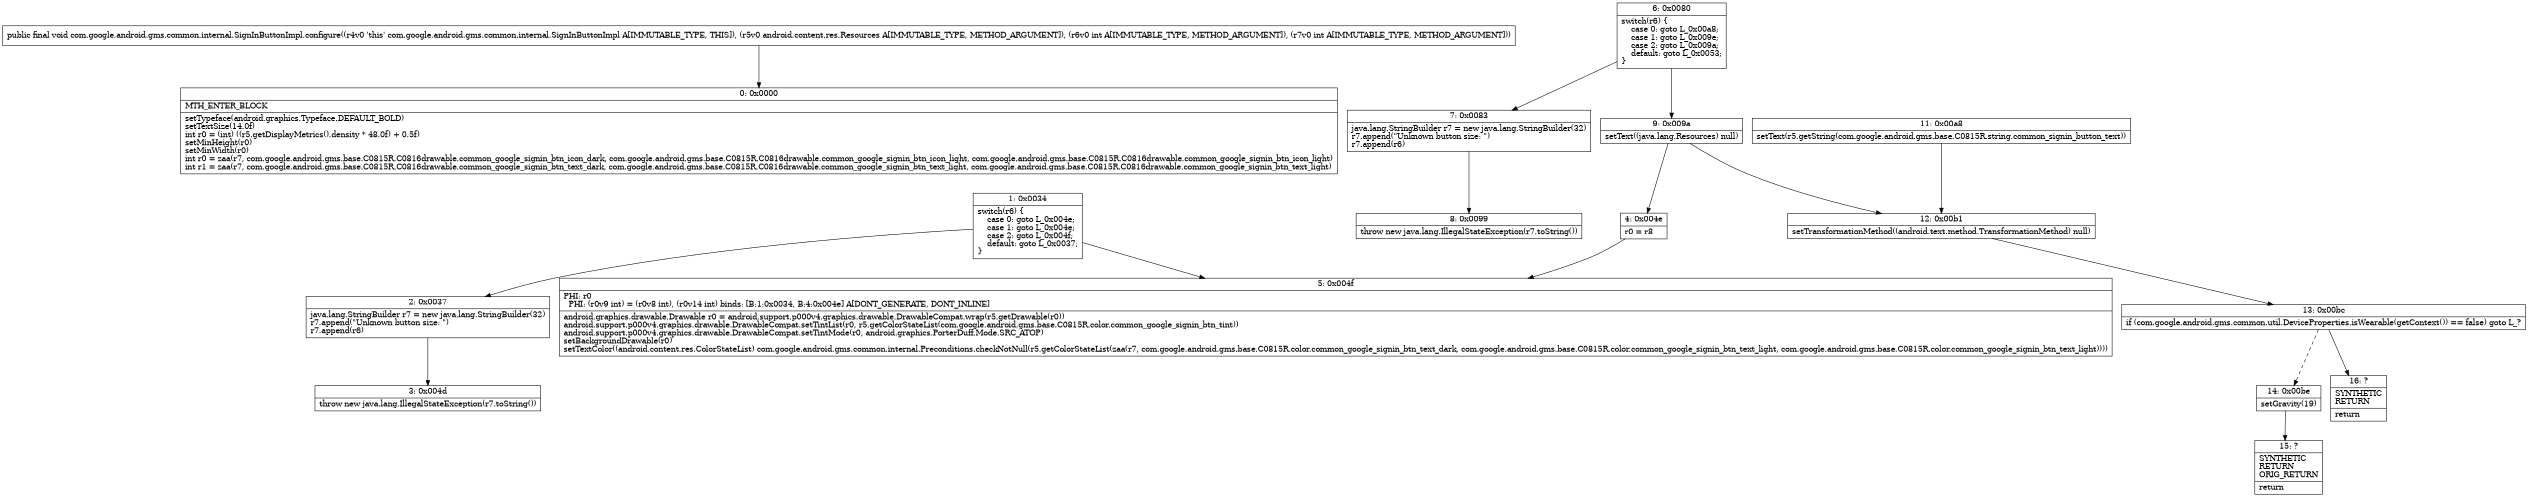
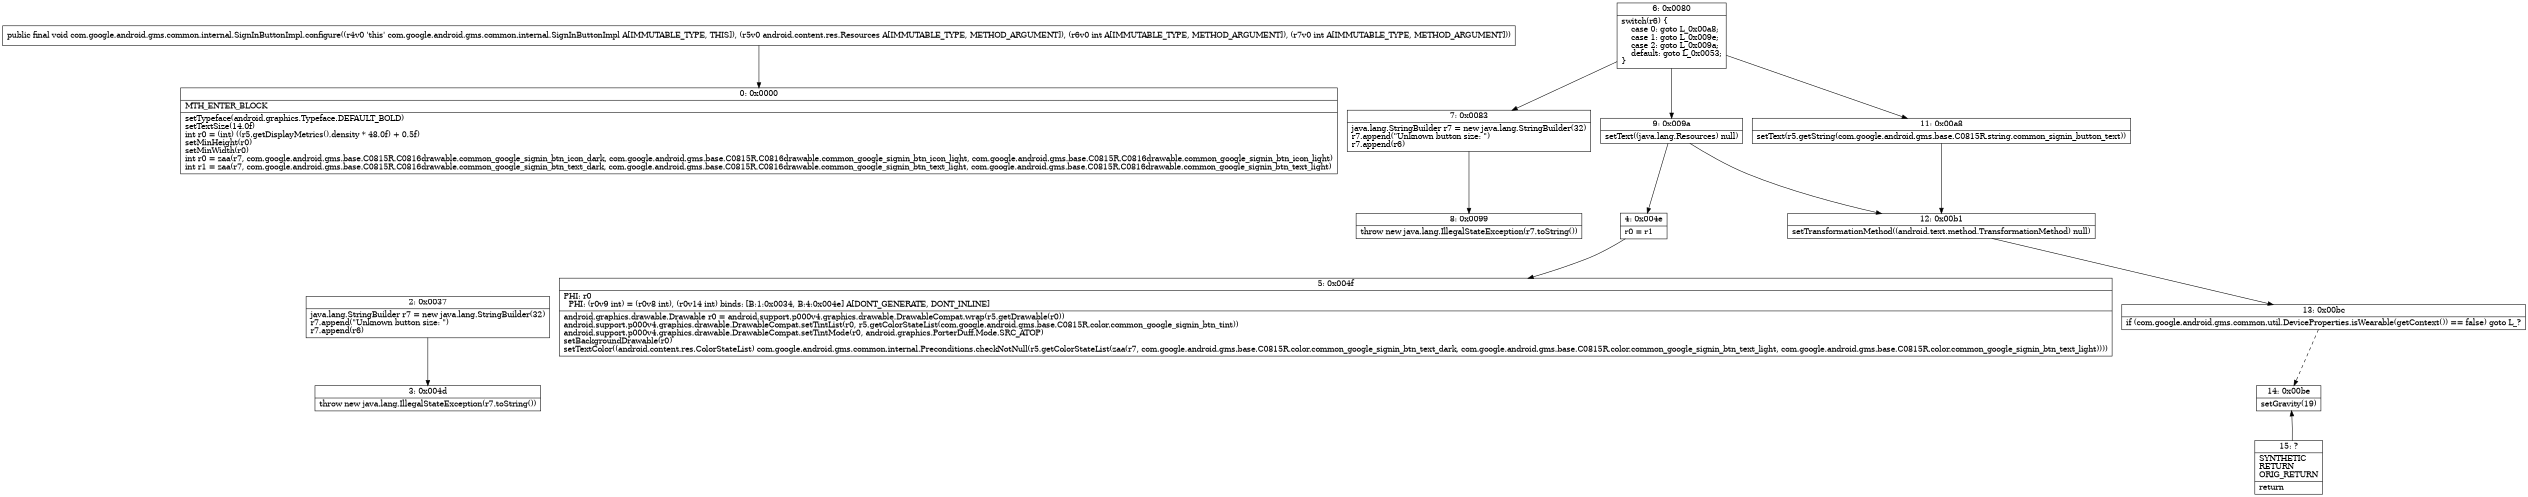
none -> (1814, 86)
(1028, 226) -> none
(1639, 232) -> (1639, 232)
(2359, 398) -> none
(2285, 423) -> (2292, 428)
